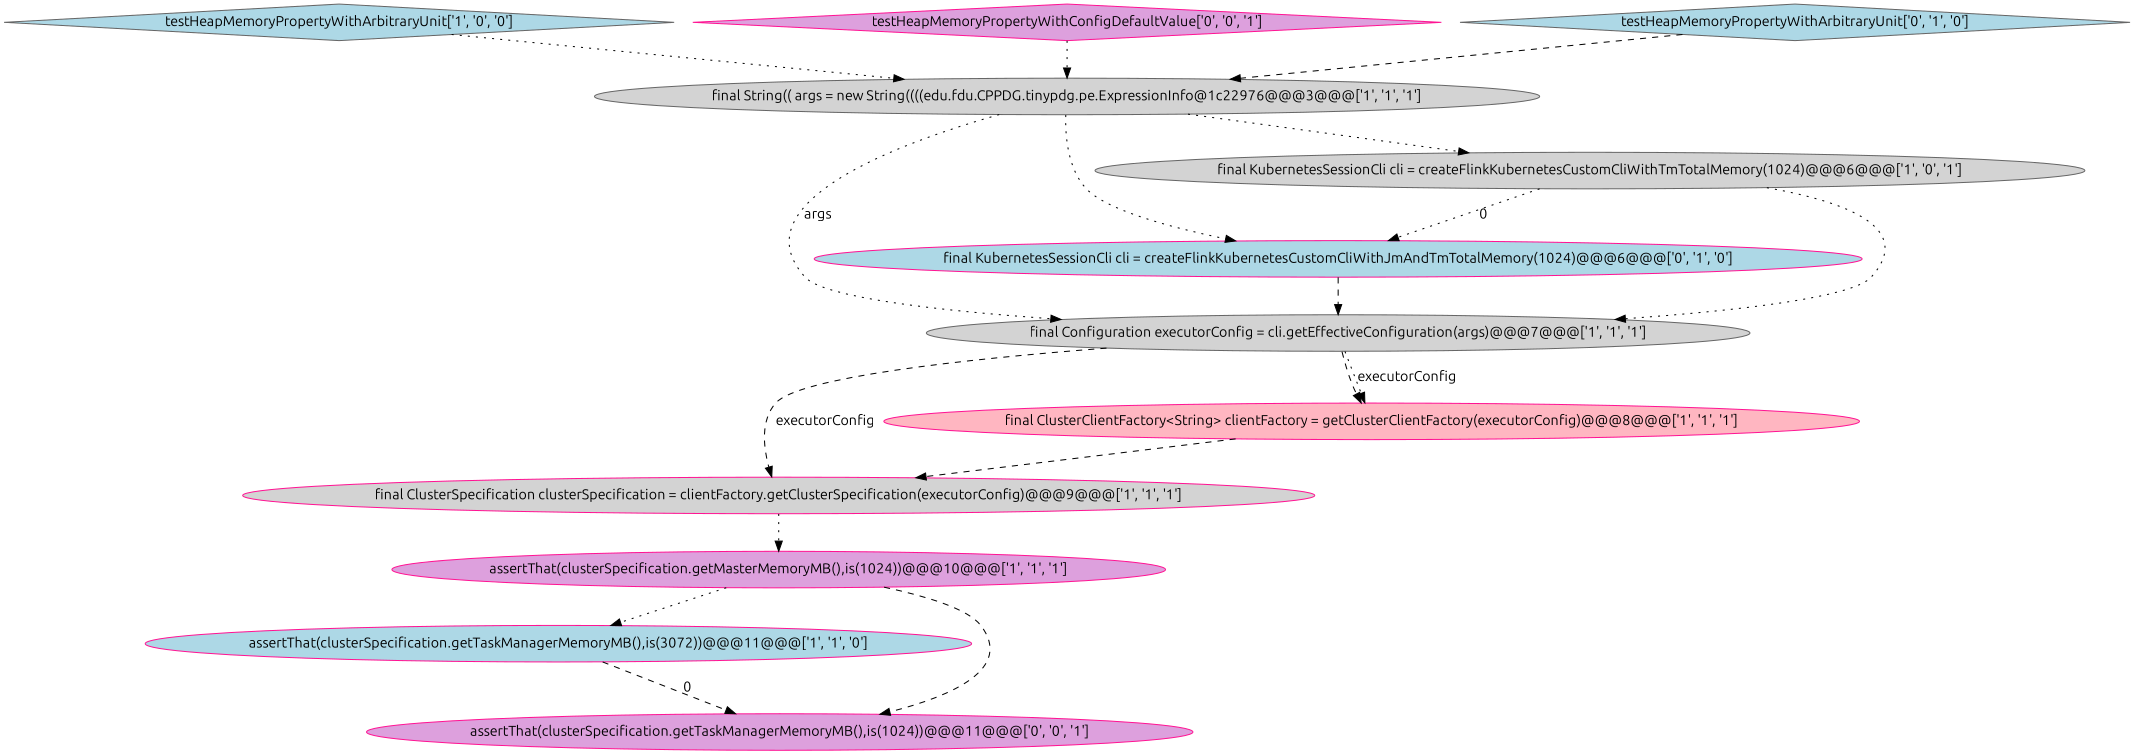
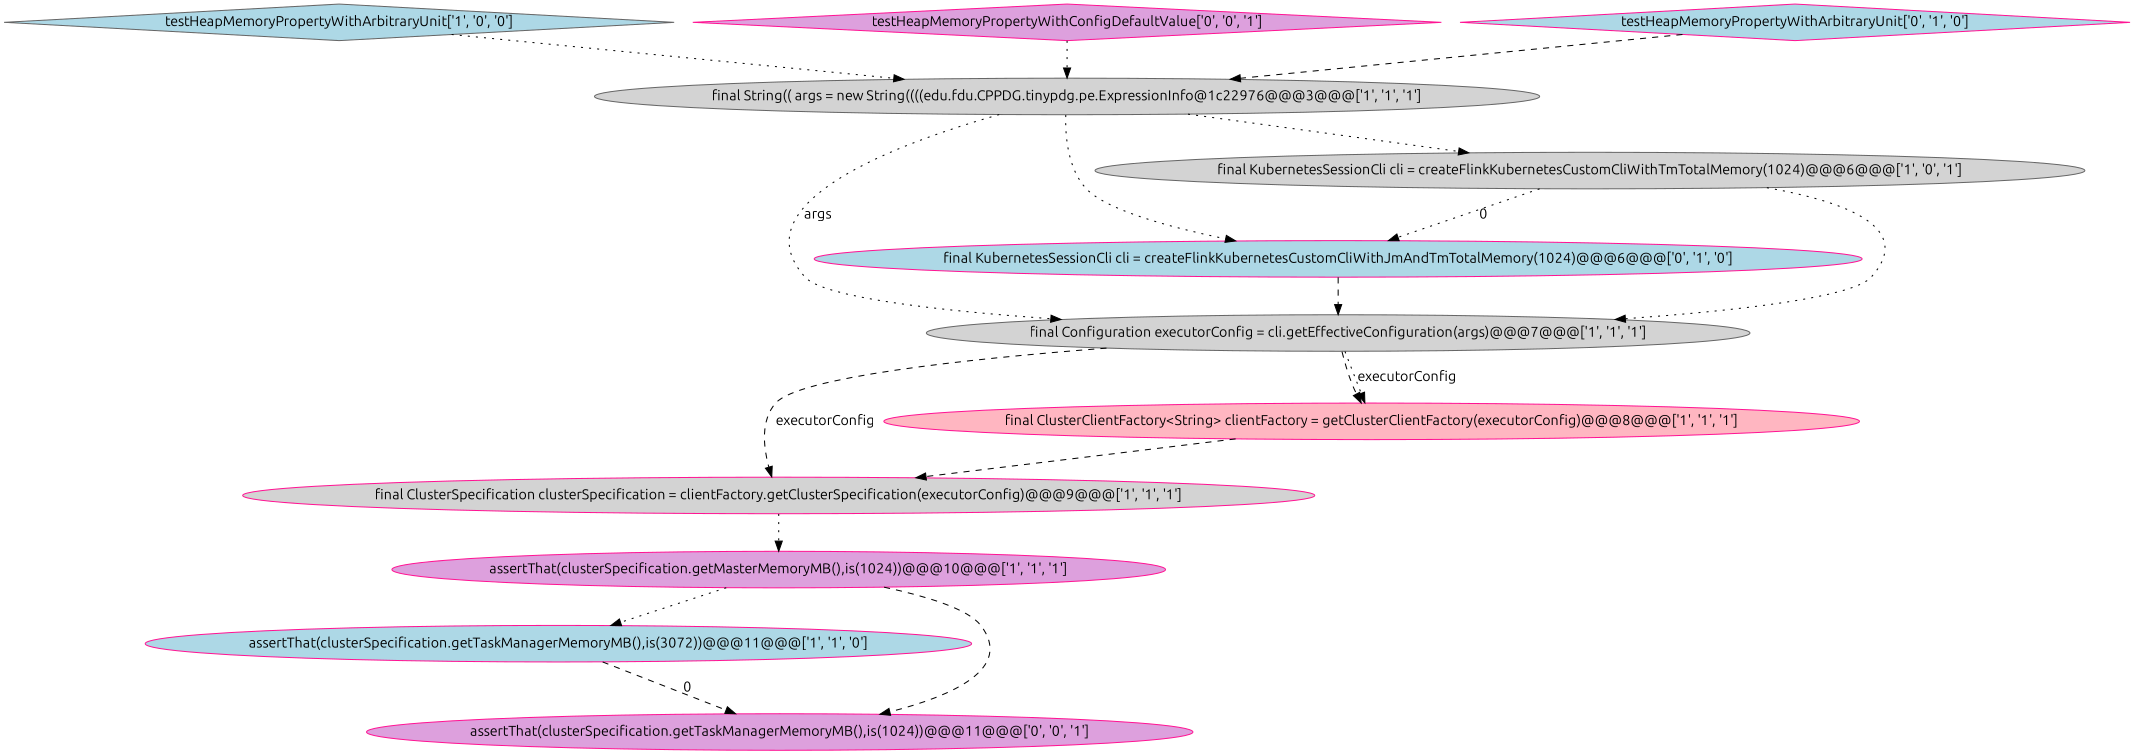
(1795, 22) -> (1795, 22)
